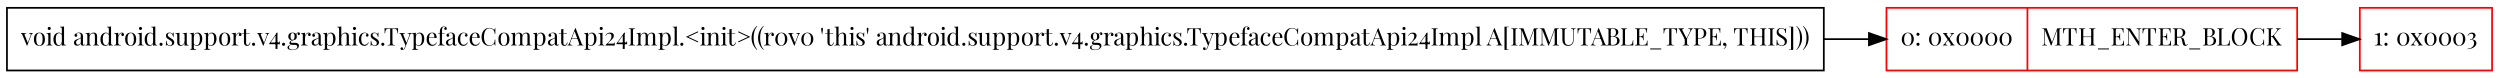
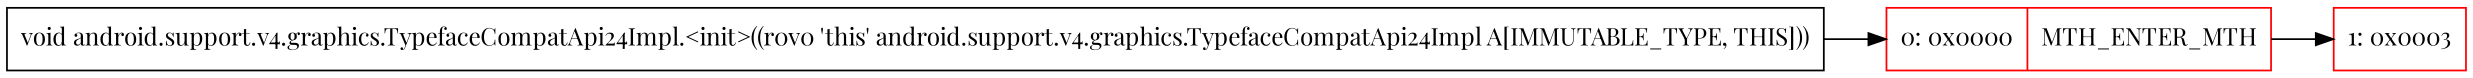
(2162, 38) -> (2149, 38)
